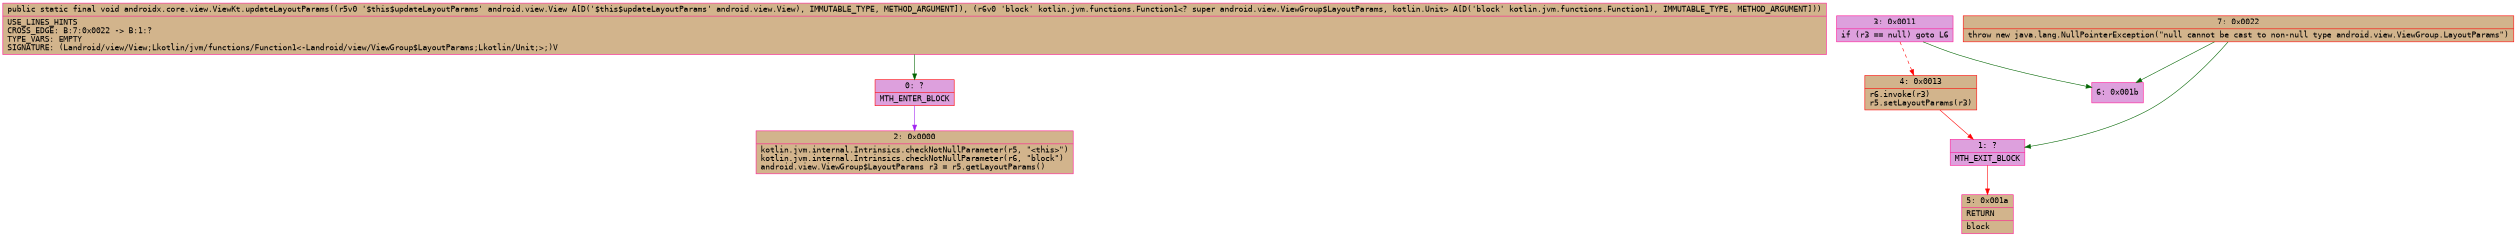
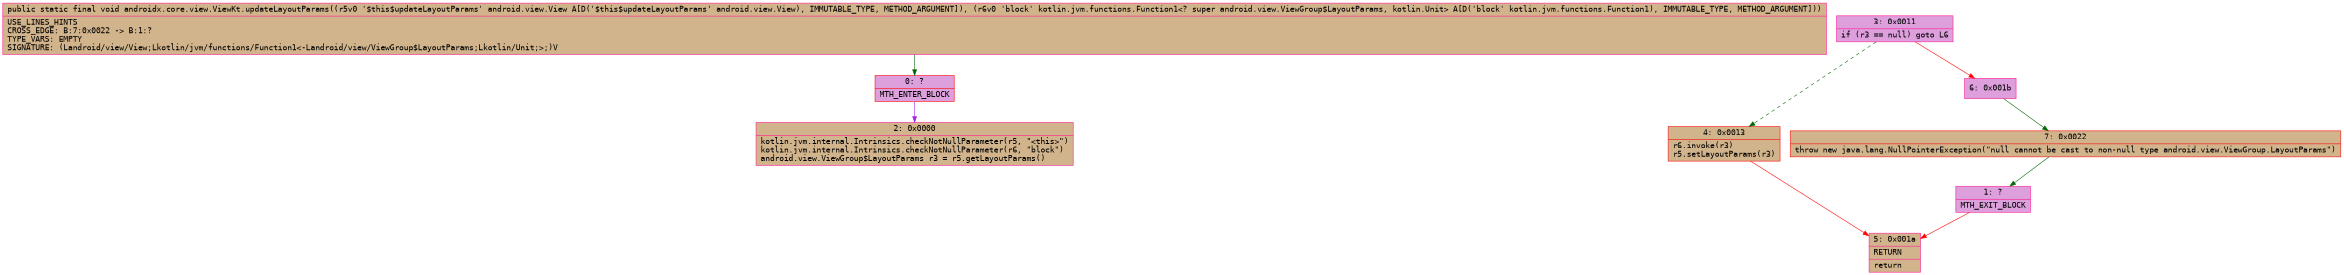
(1906, 56) -> (1815, 83)
(2178, 61) -> (2024, 113)
(2004, 68) -> (1942, 59)
(1954, 123) -> (1807, 197)
(1978, 227) -> (1888, 265)
